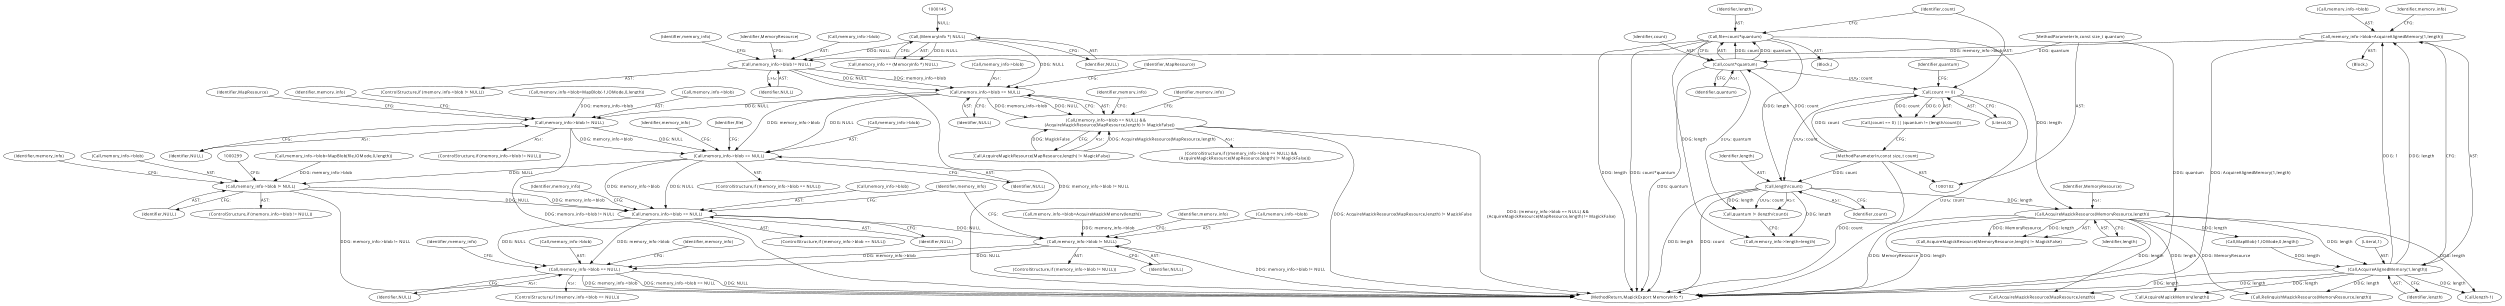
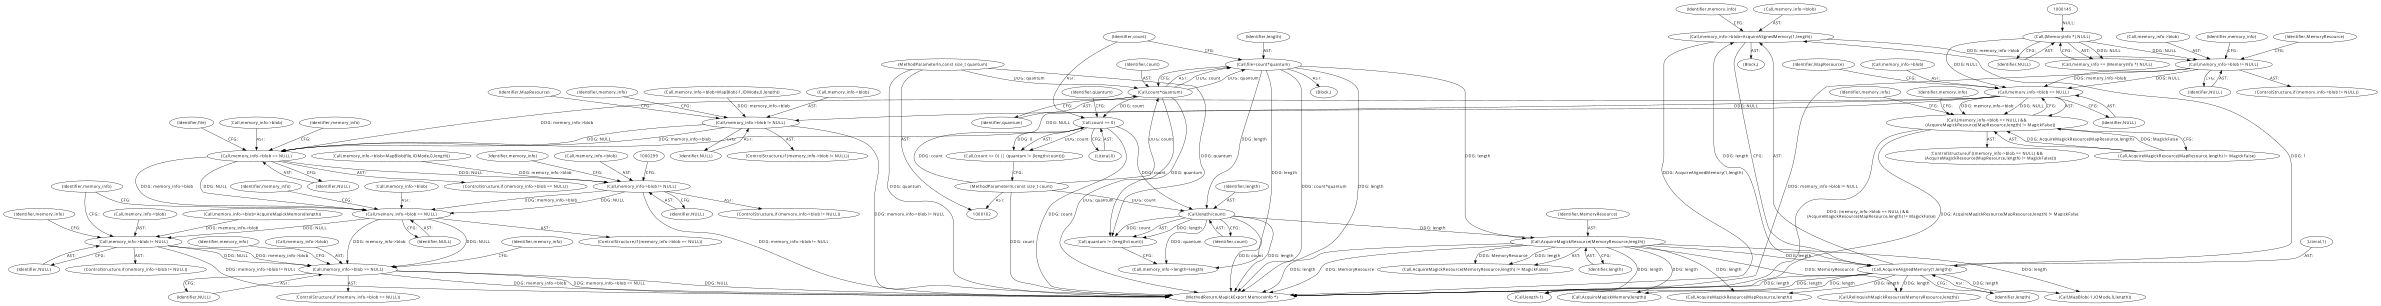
none -> (1187, 85)
(1819, 214) -> (1186, 242)
(2303, 260) -> (1998, 291)
